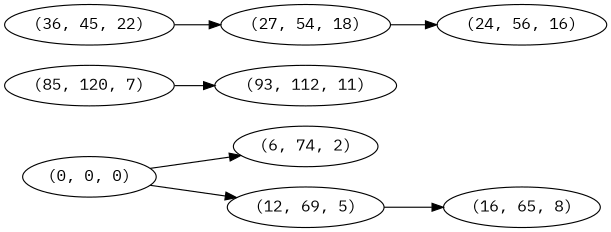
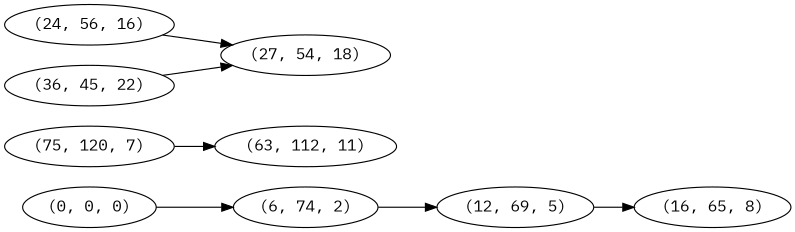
(408, 25) -> (192, 39)
(89, 86) -> (89, 146)
(306, 86) -> (306, 146)
(188, 191) -> (402, 207)
